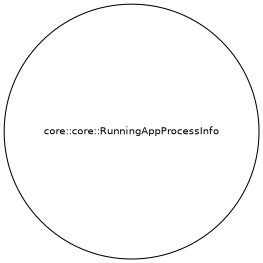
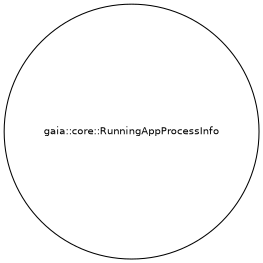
(132, 132) -> (132, 132)
